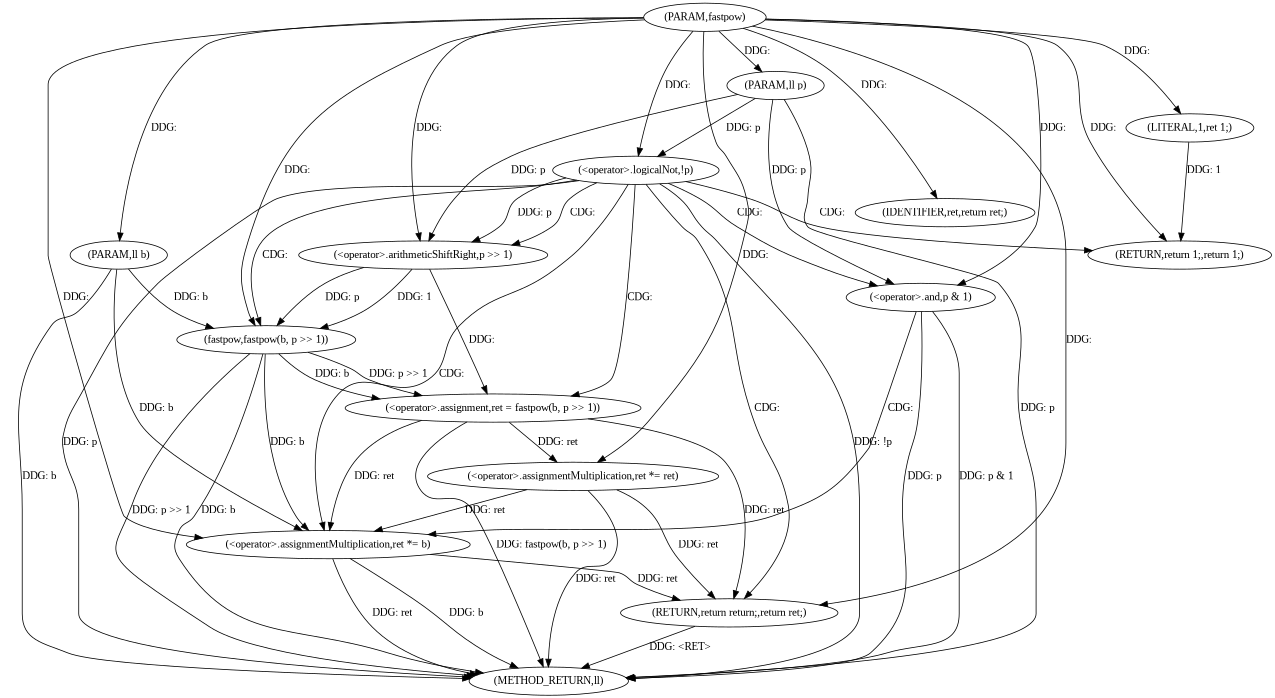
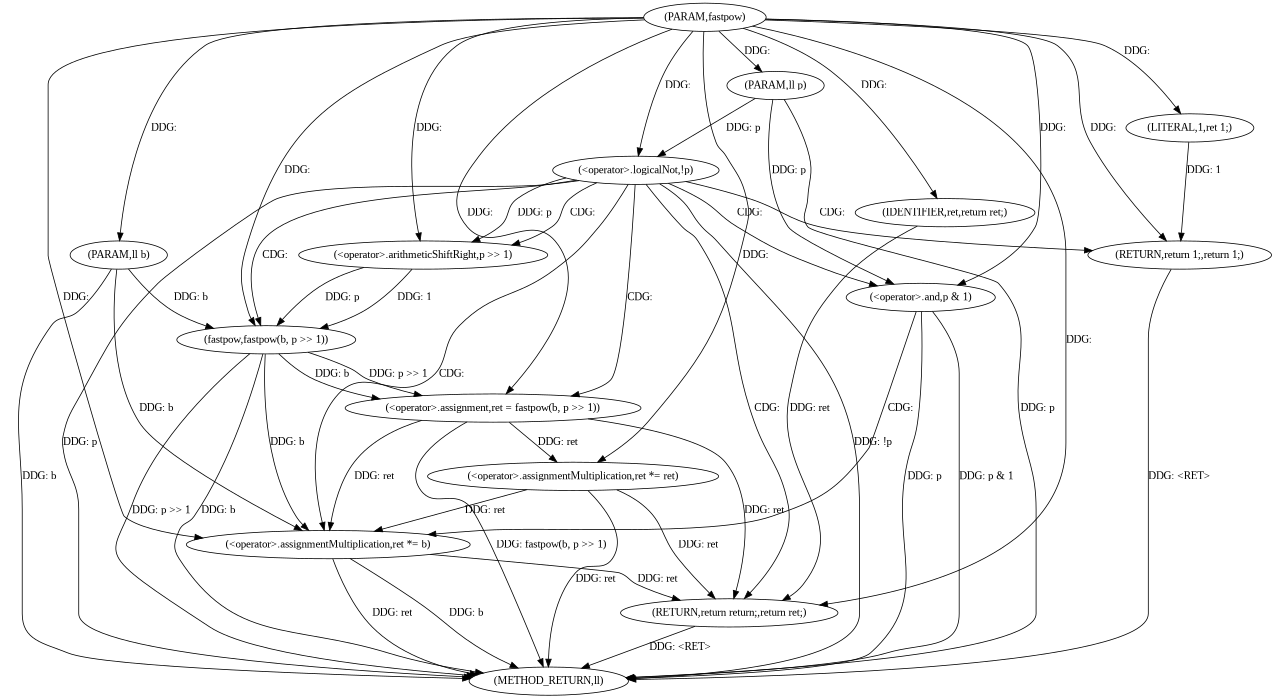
(569, 136) -> none
(454, 322) -> (457, 203)
none -> (790, 393)
none -> (1071, 649)
